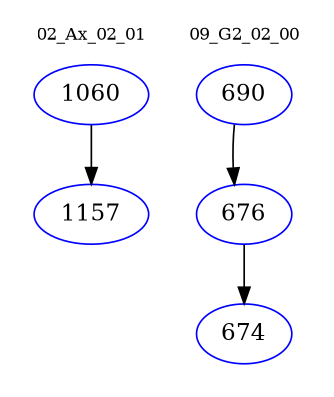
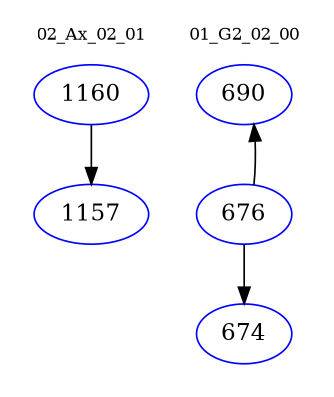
(245, 36) -> (245, 36)
(91, 95) -> (91, 95)
(233, 146) -> (255, 163)
